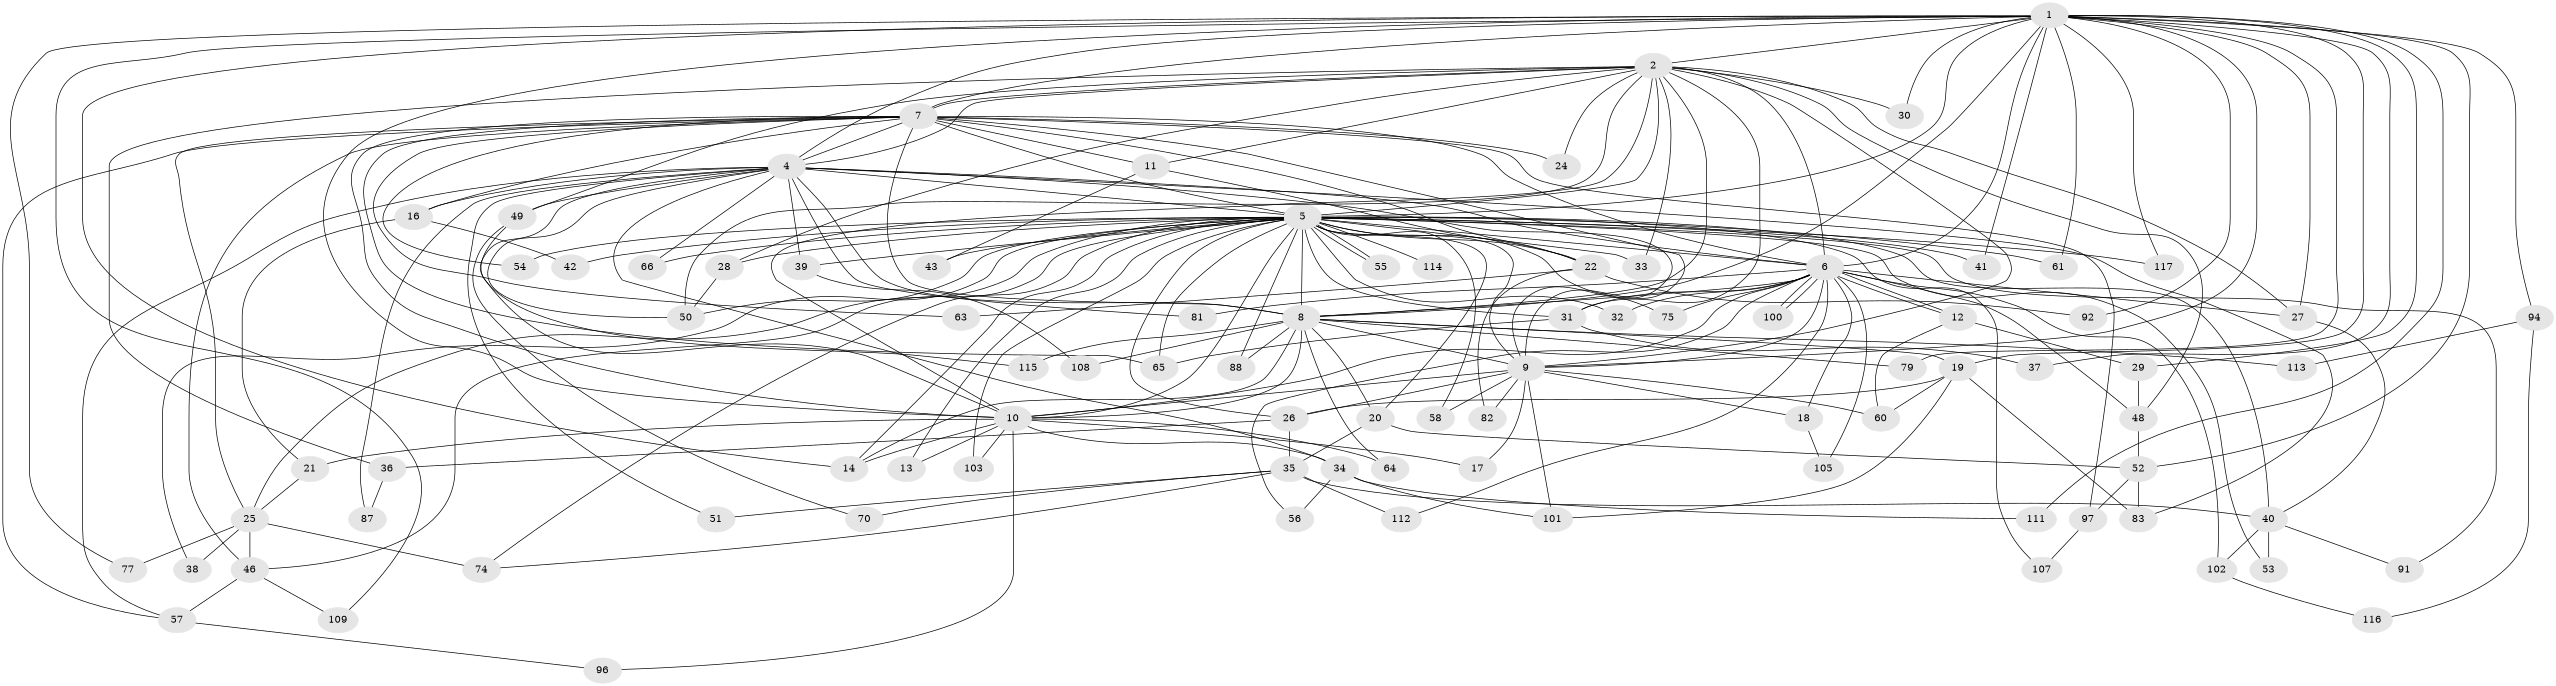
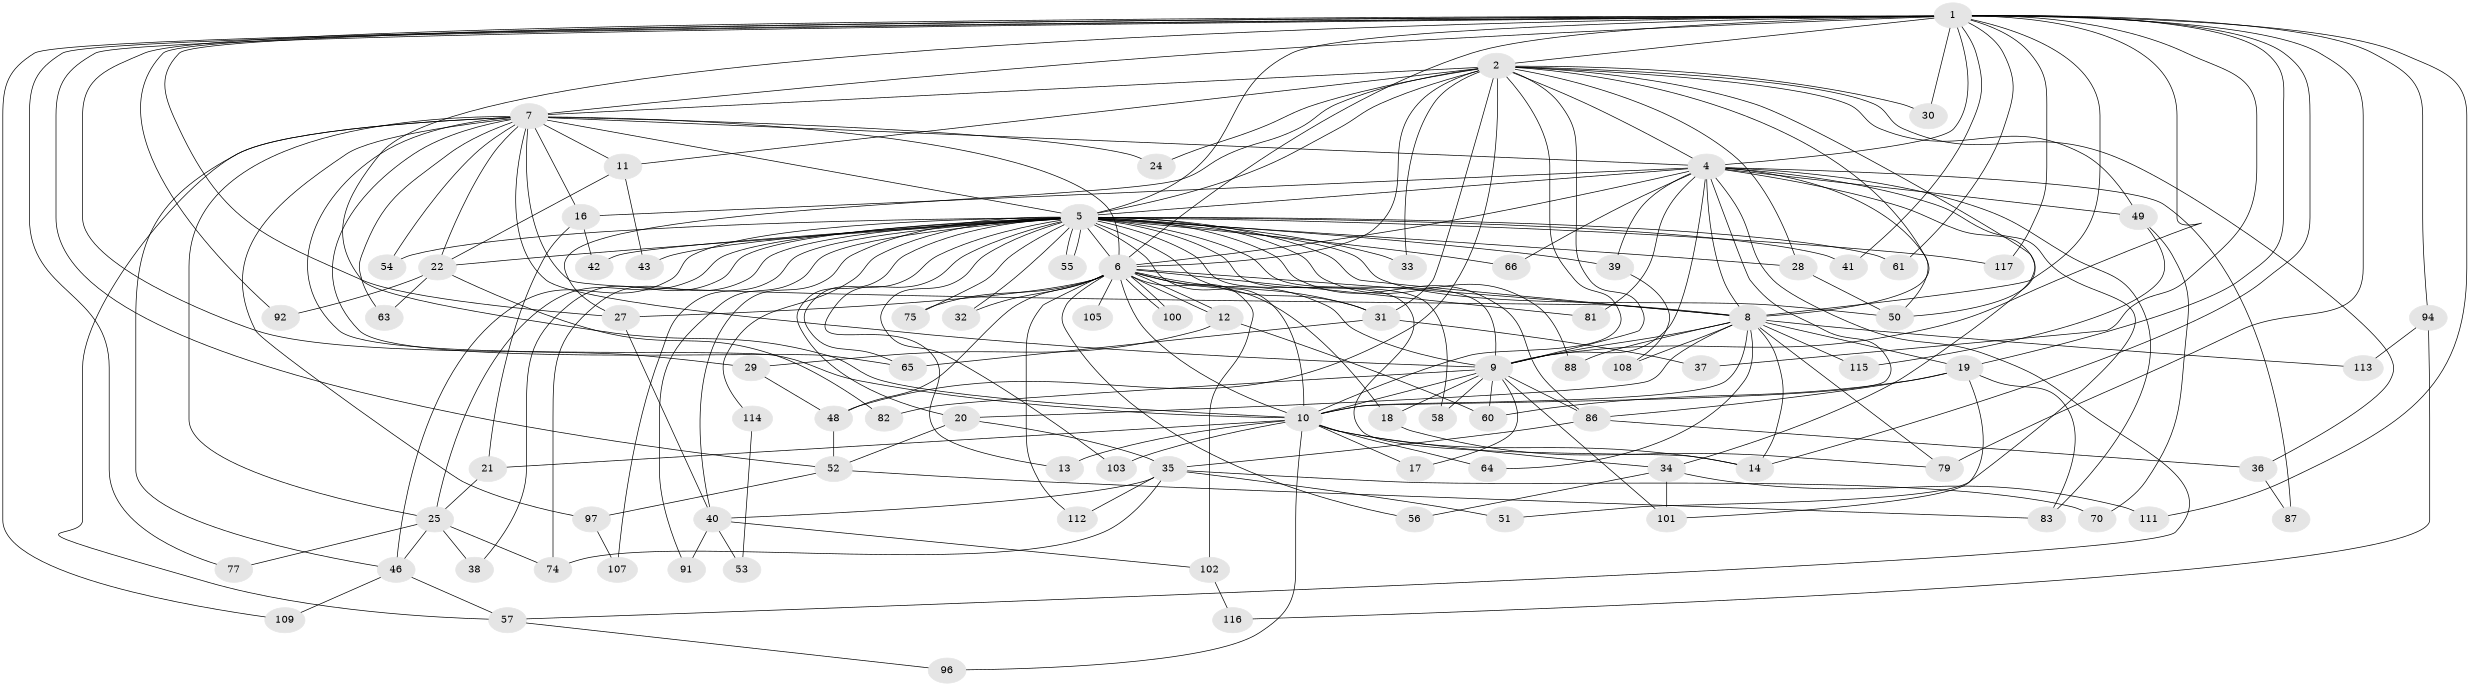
(1877, 256) -> (747, 494)
(1289, 419) -> (1592, 419)
(1814, 444) -> (1702, 454)
